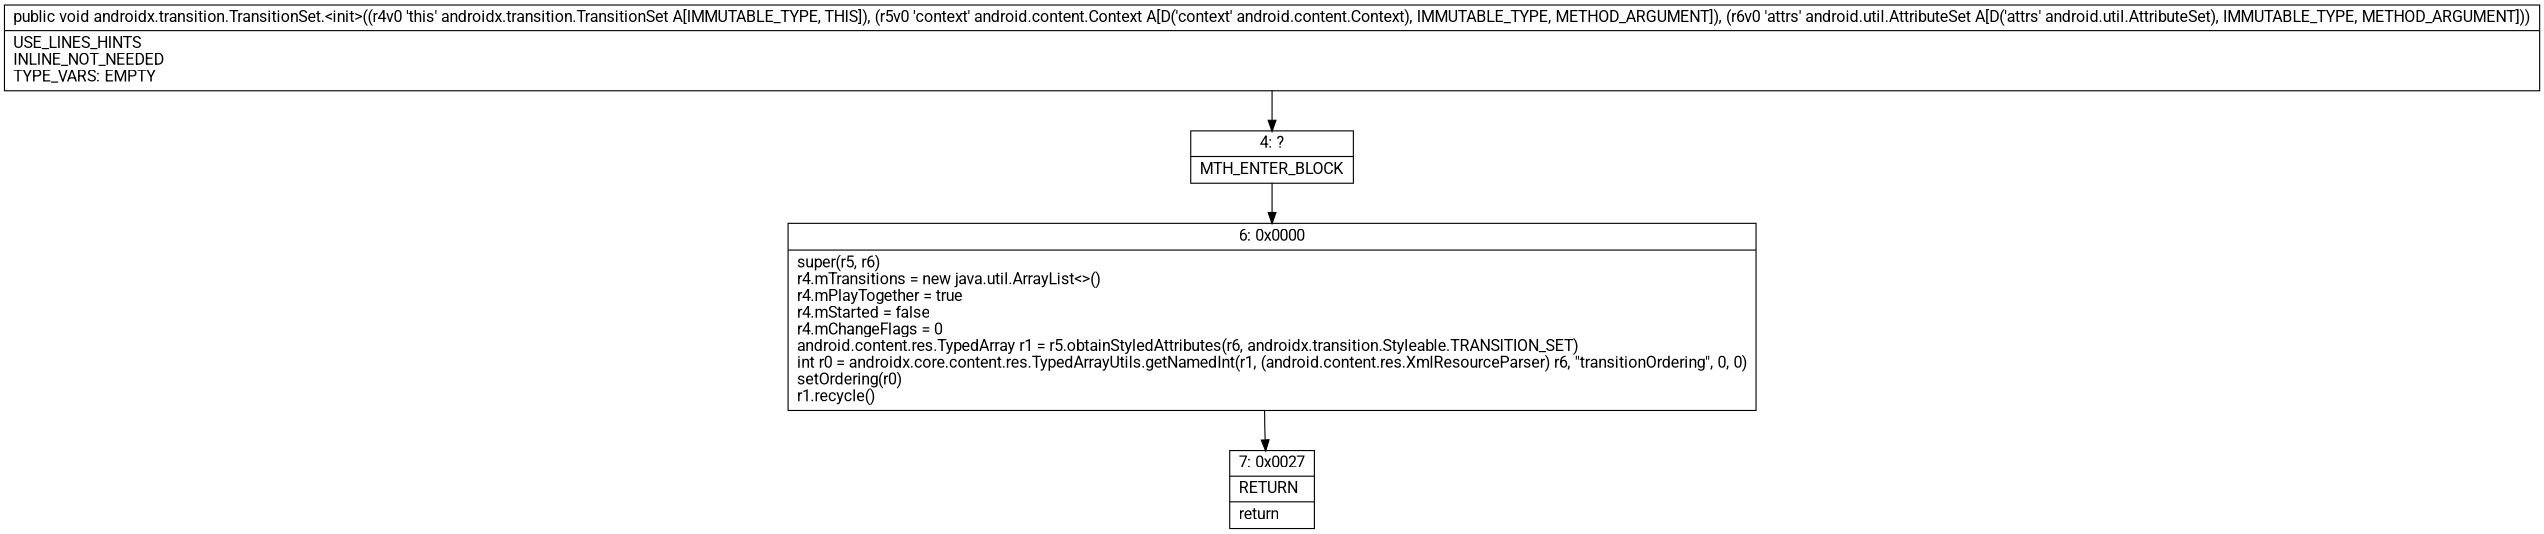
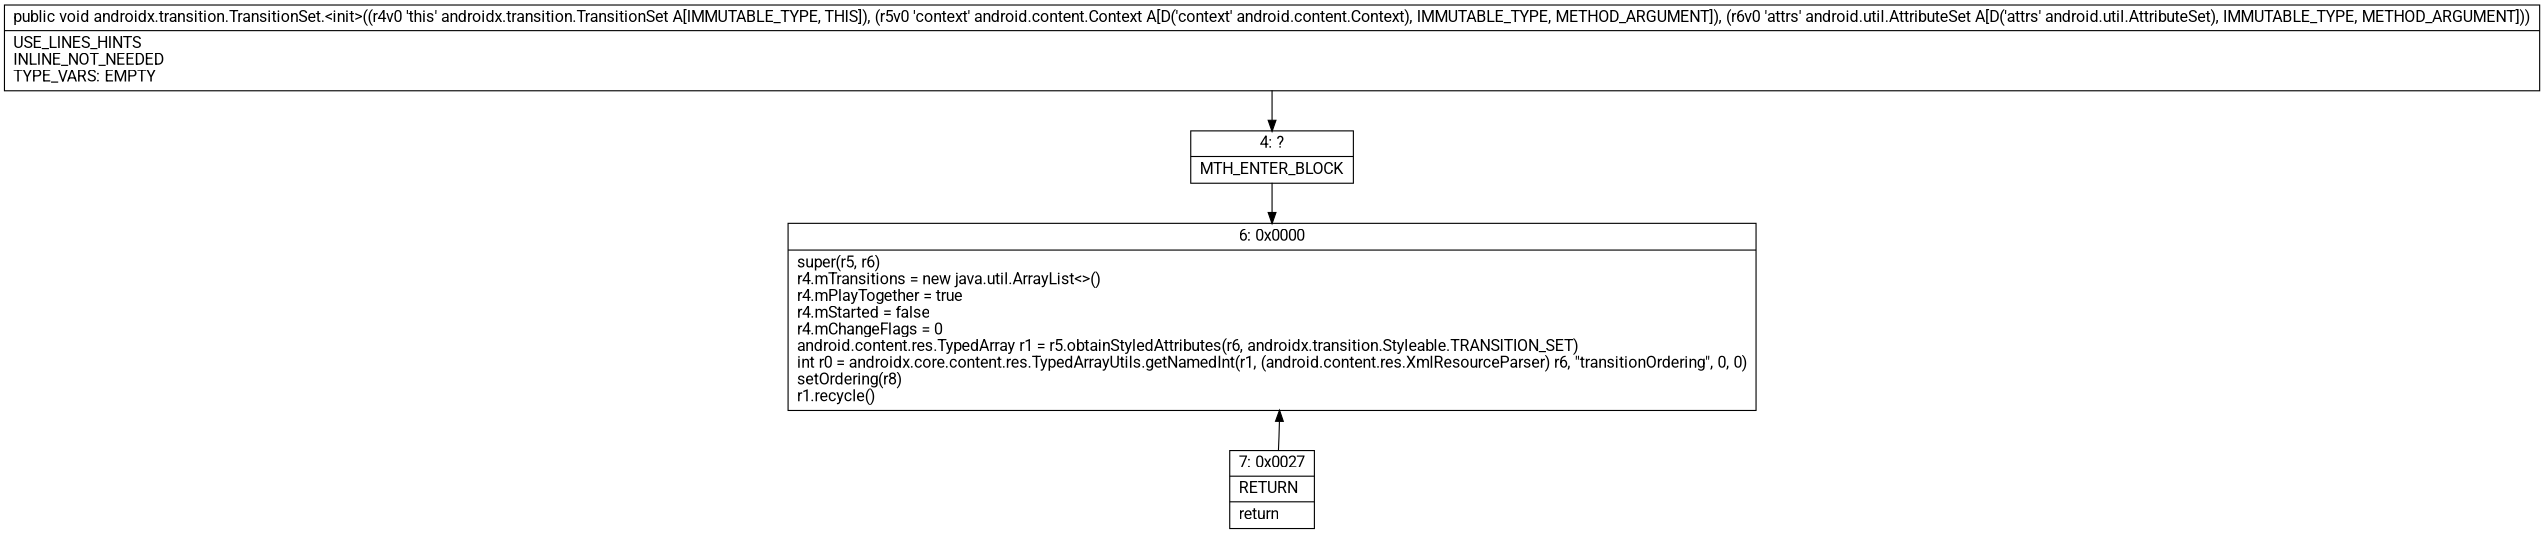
(849, 380) -> (849, 380)
(1265, 425) -> (1279, 436)
